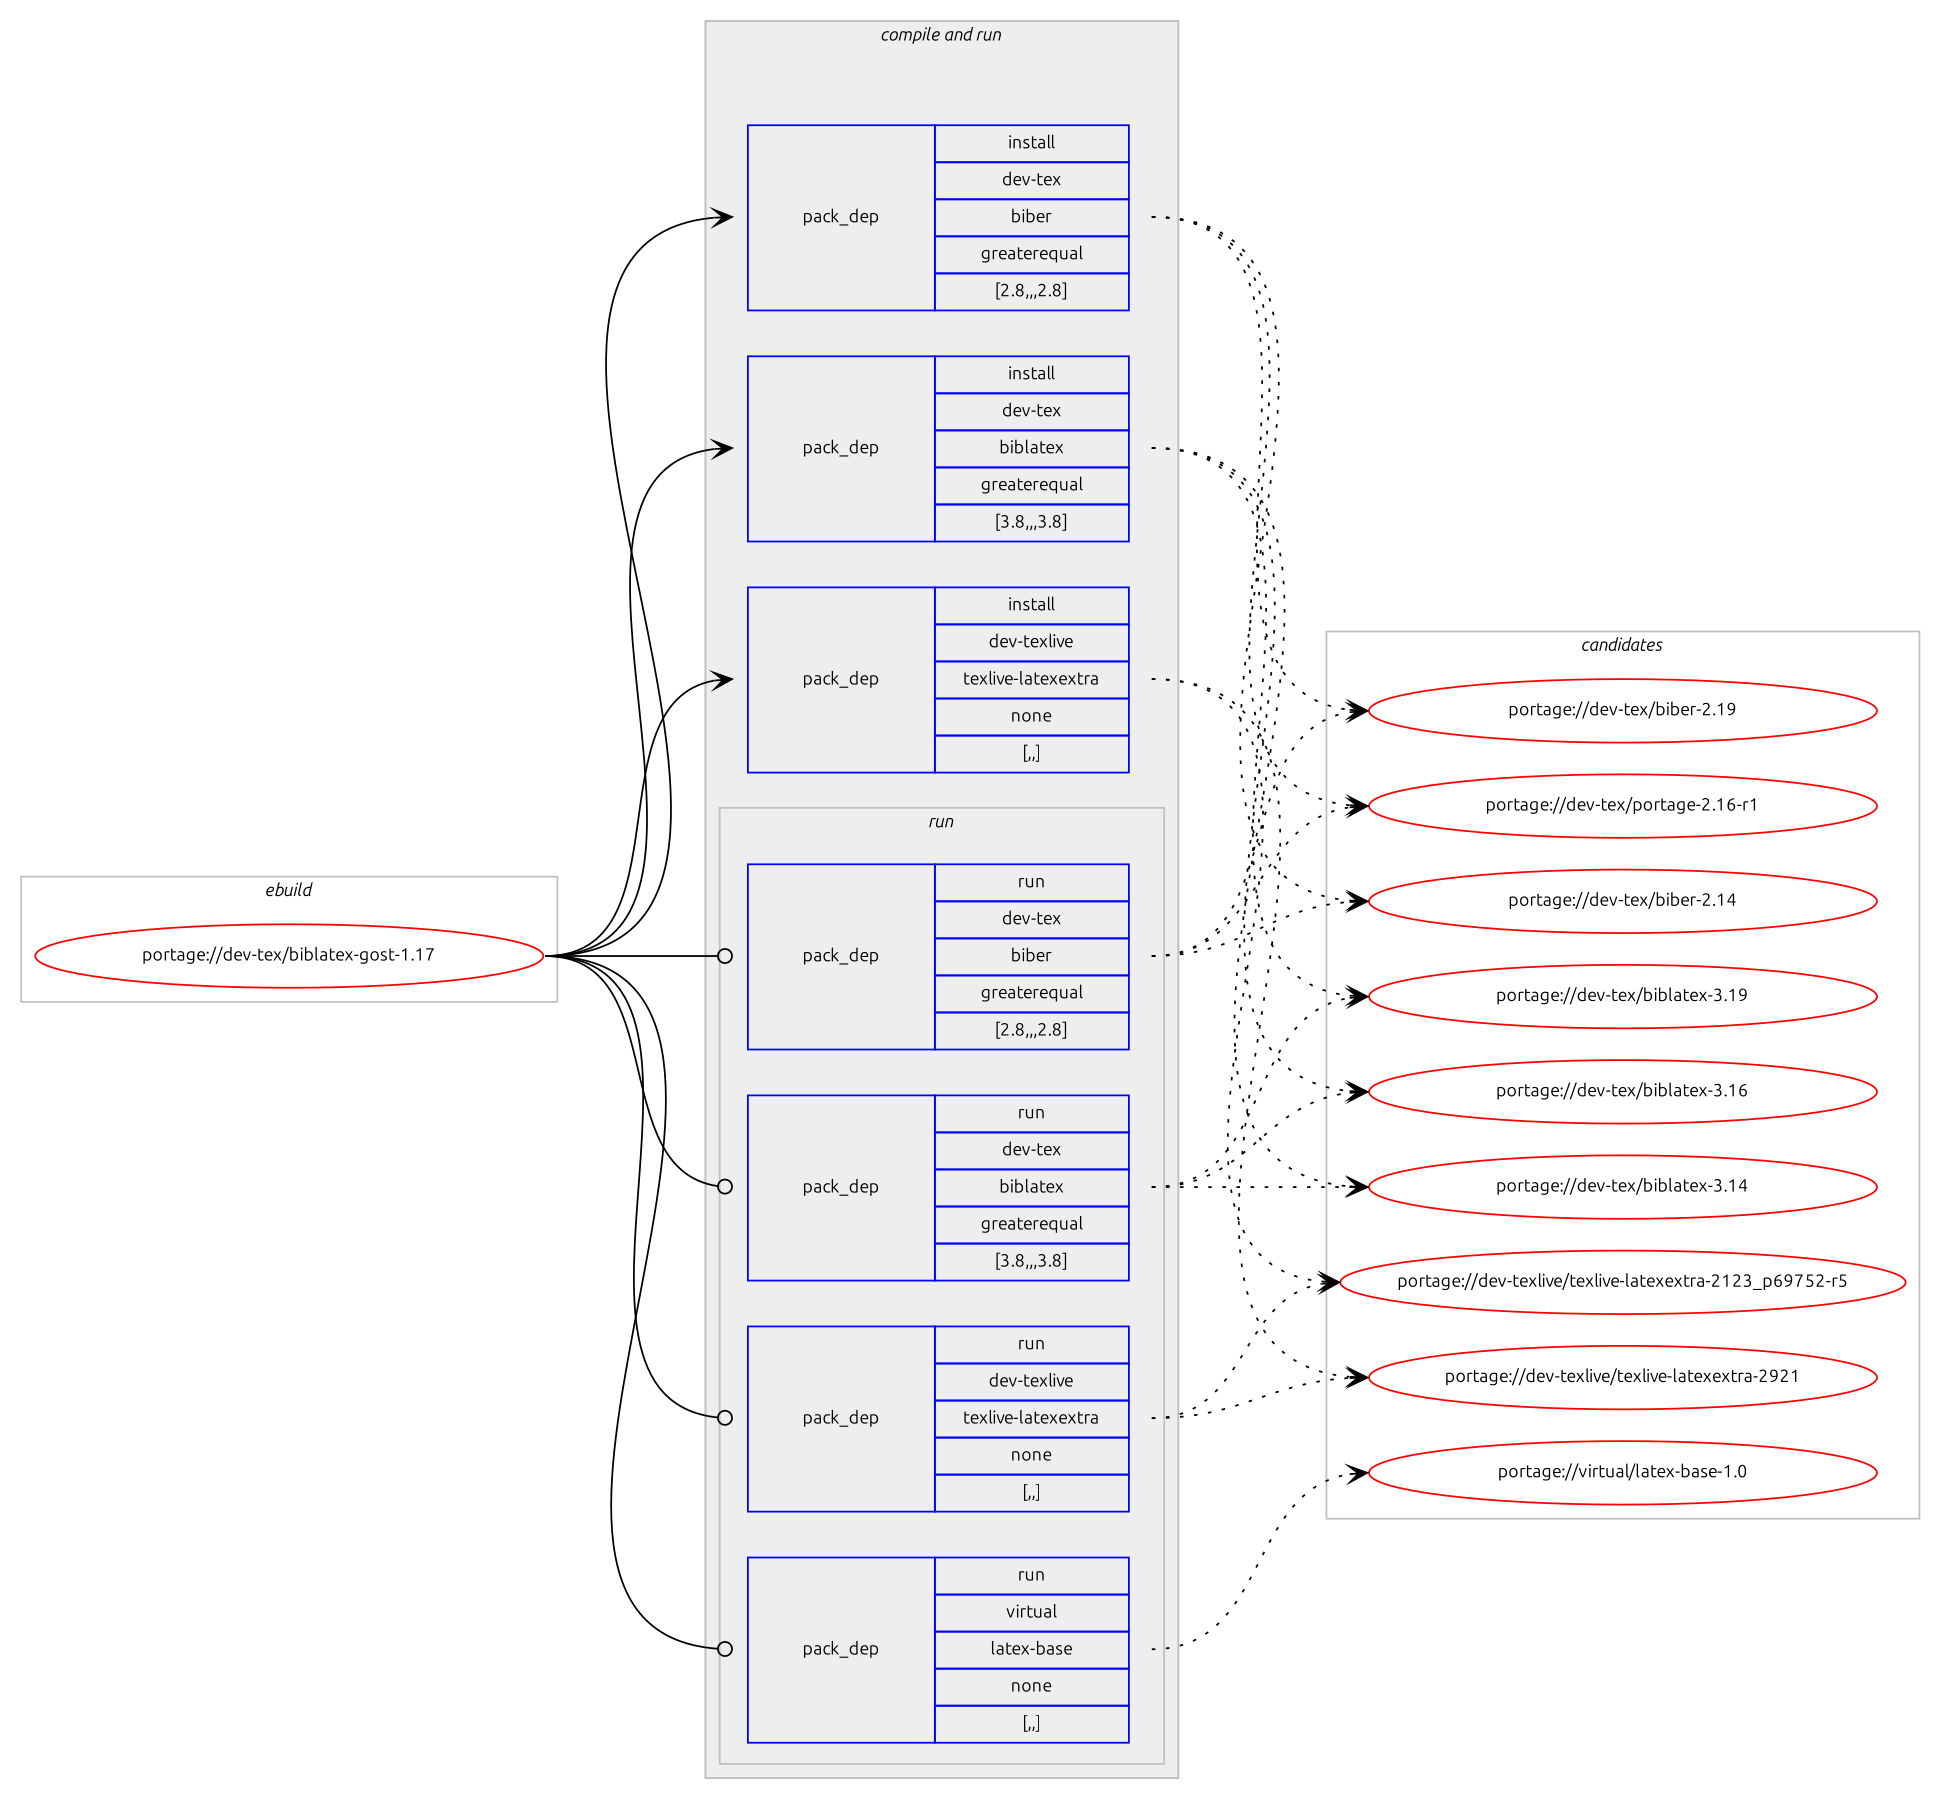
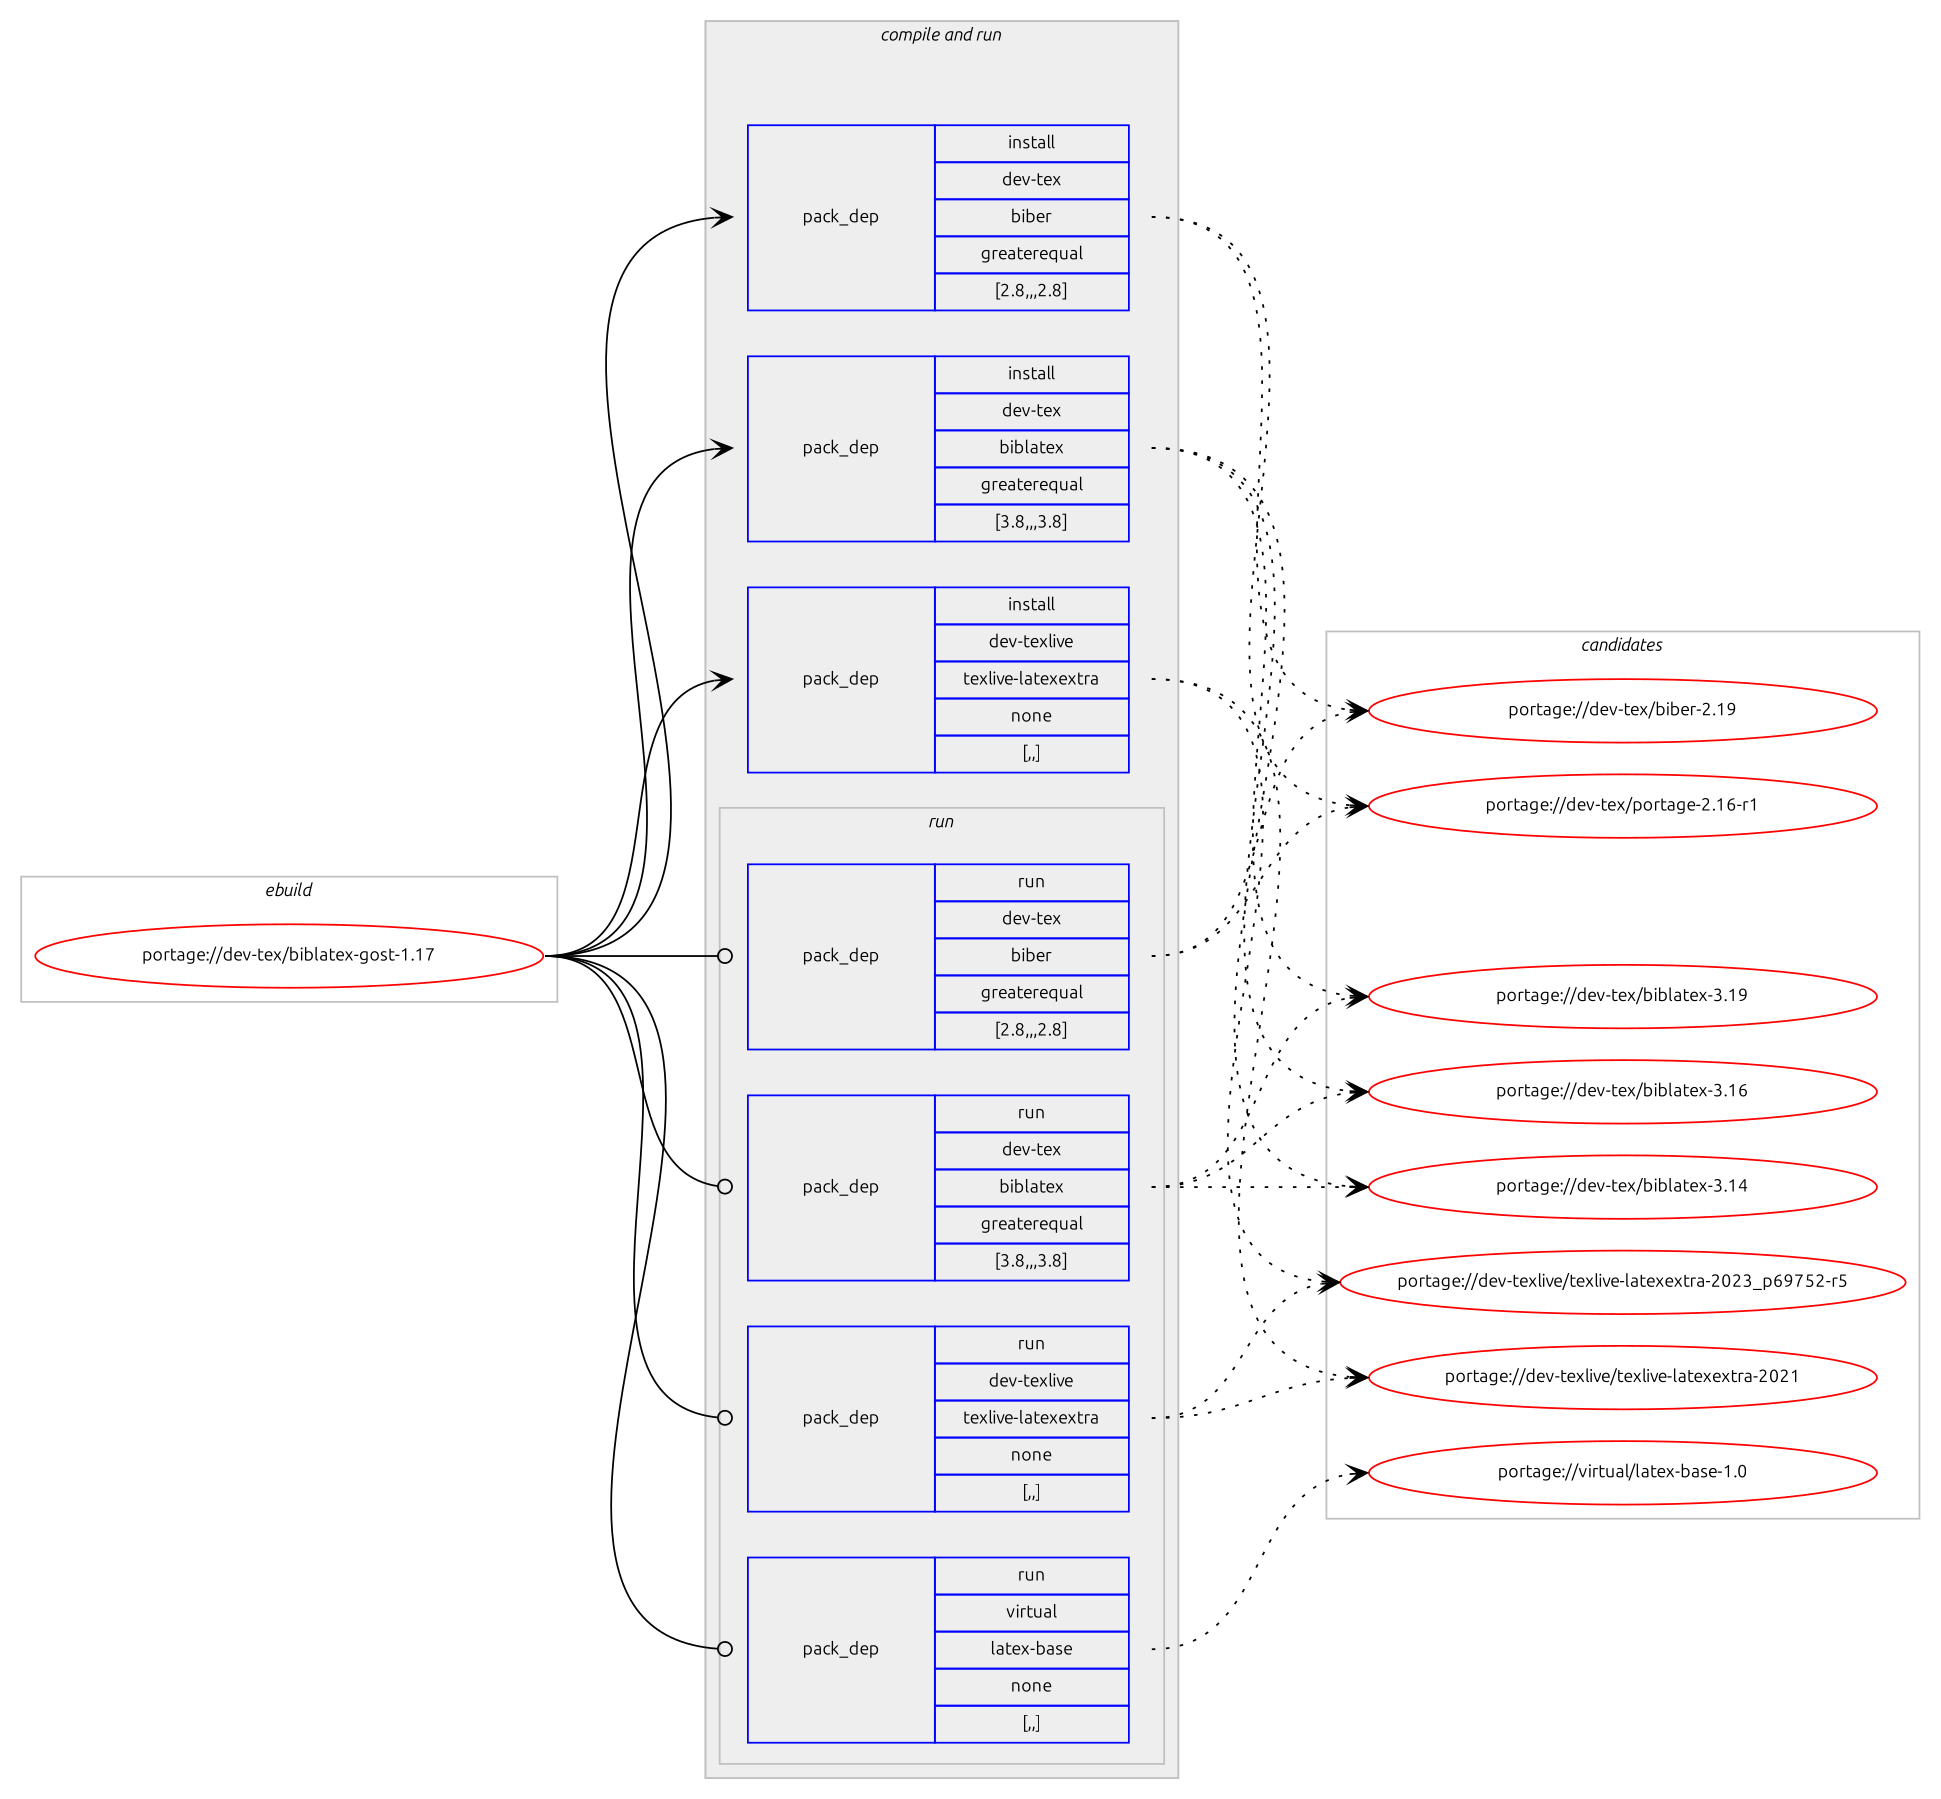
(1623, 901) -> none
(1623, 1282) -> (1623, 1282)
(1623, 1378) -> (1623, 1378)
